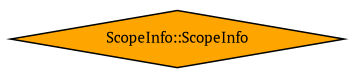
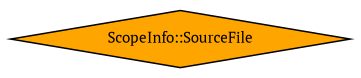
(177, 39) -> (180, 39)
